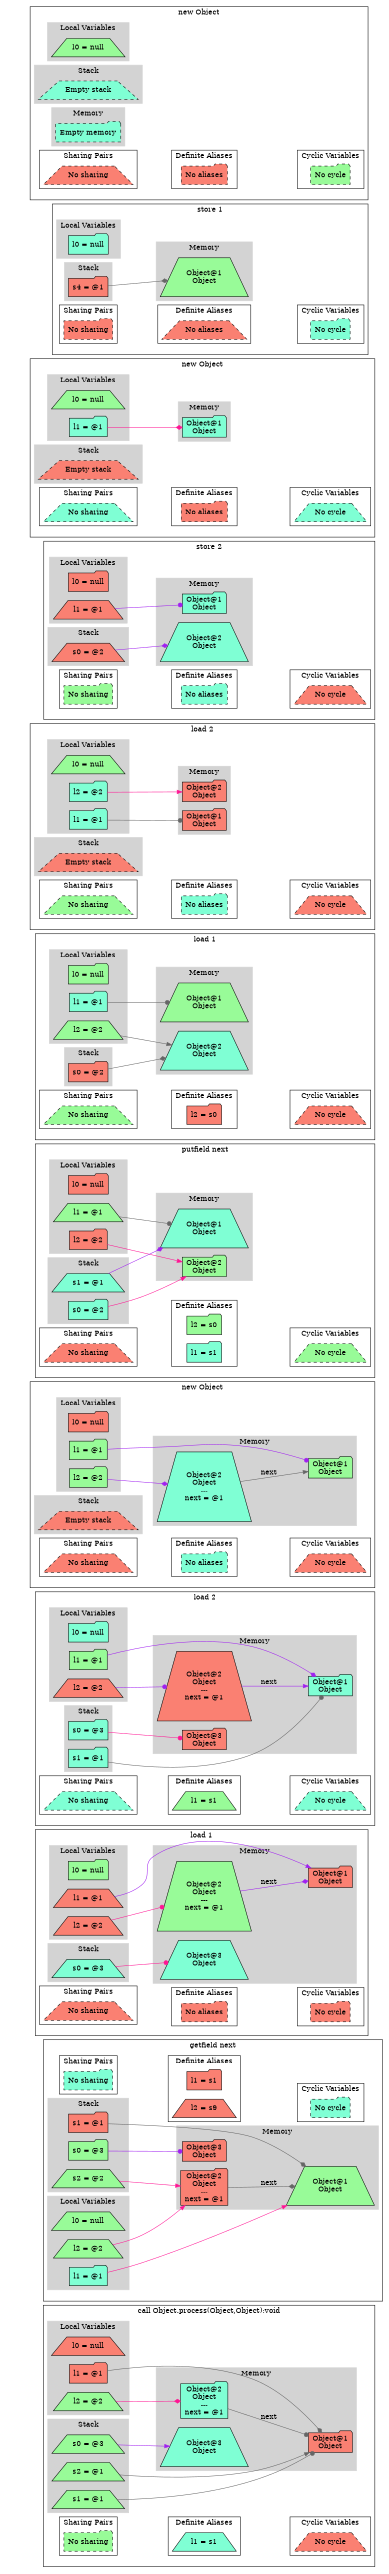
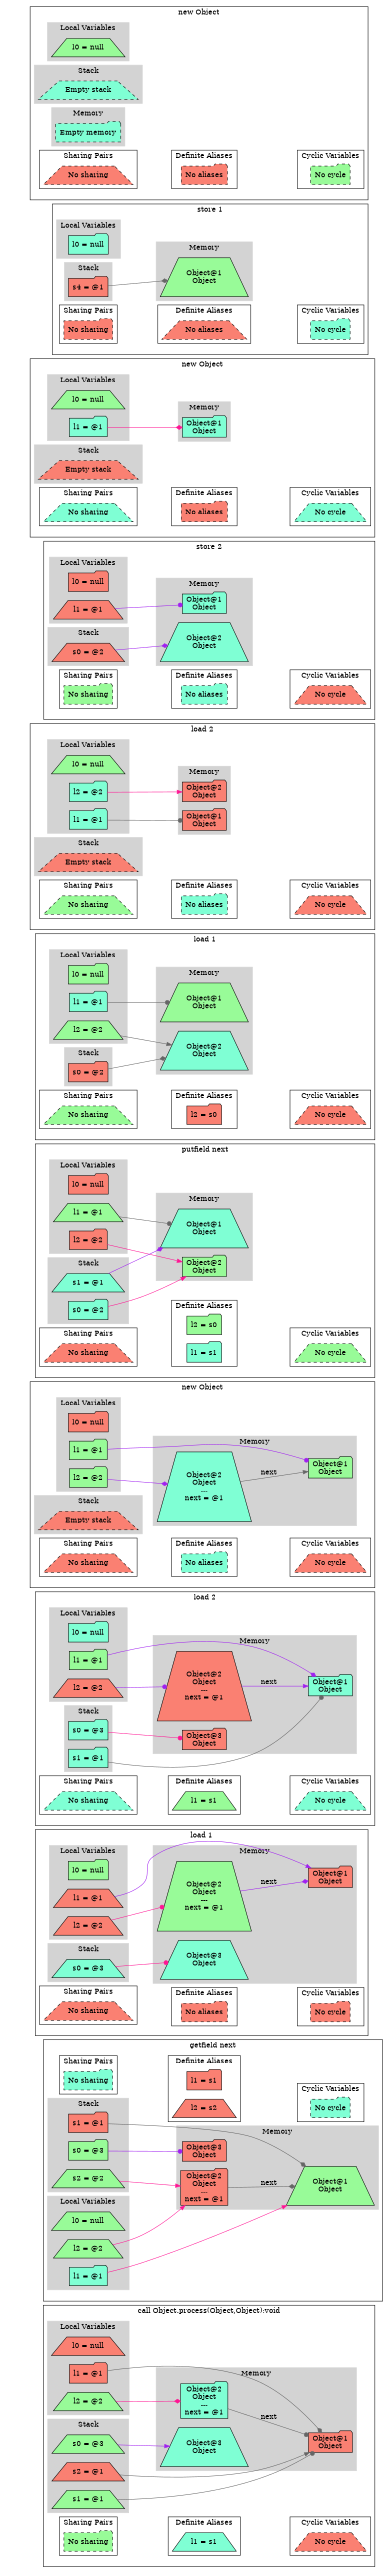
(204, 2108) -> (204, 2108)
(88, 2472) -> (88, 2472)
